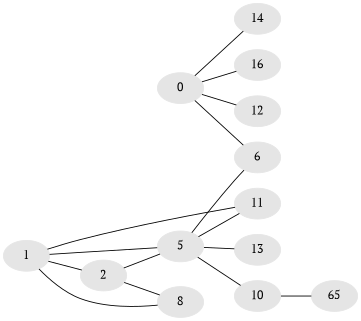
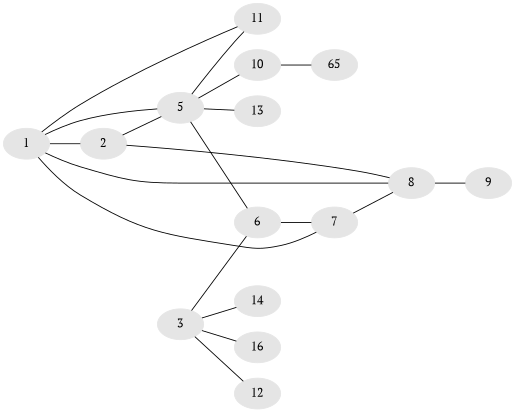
(181, 88) -> (181, 324)
none -> (489, 183)
none -> (335, 222)
